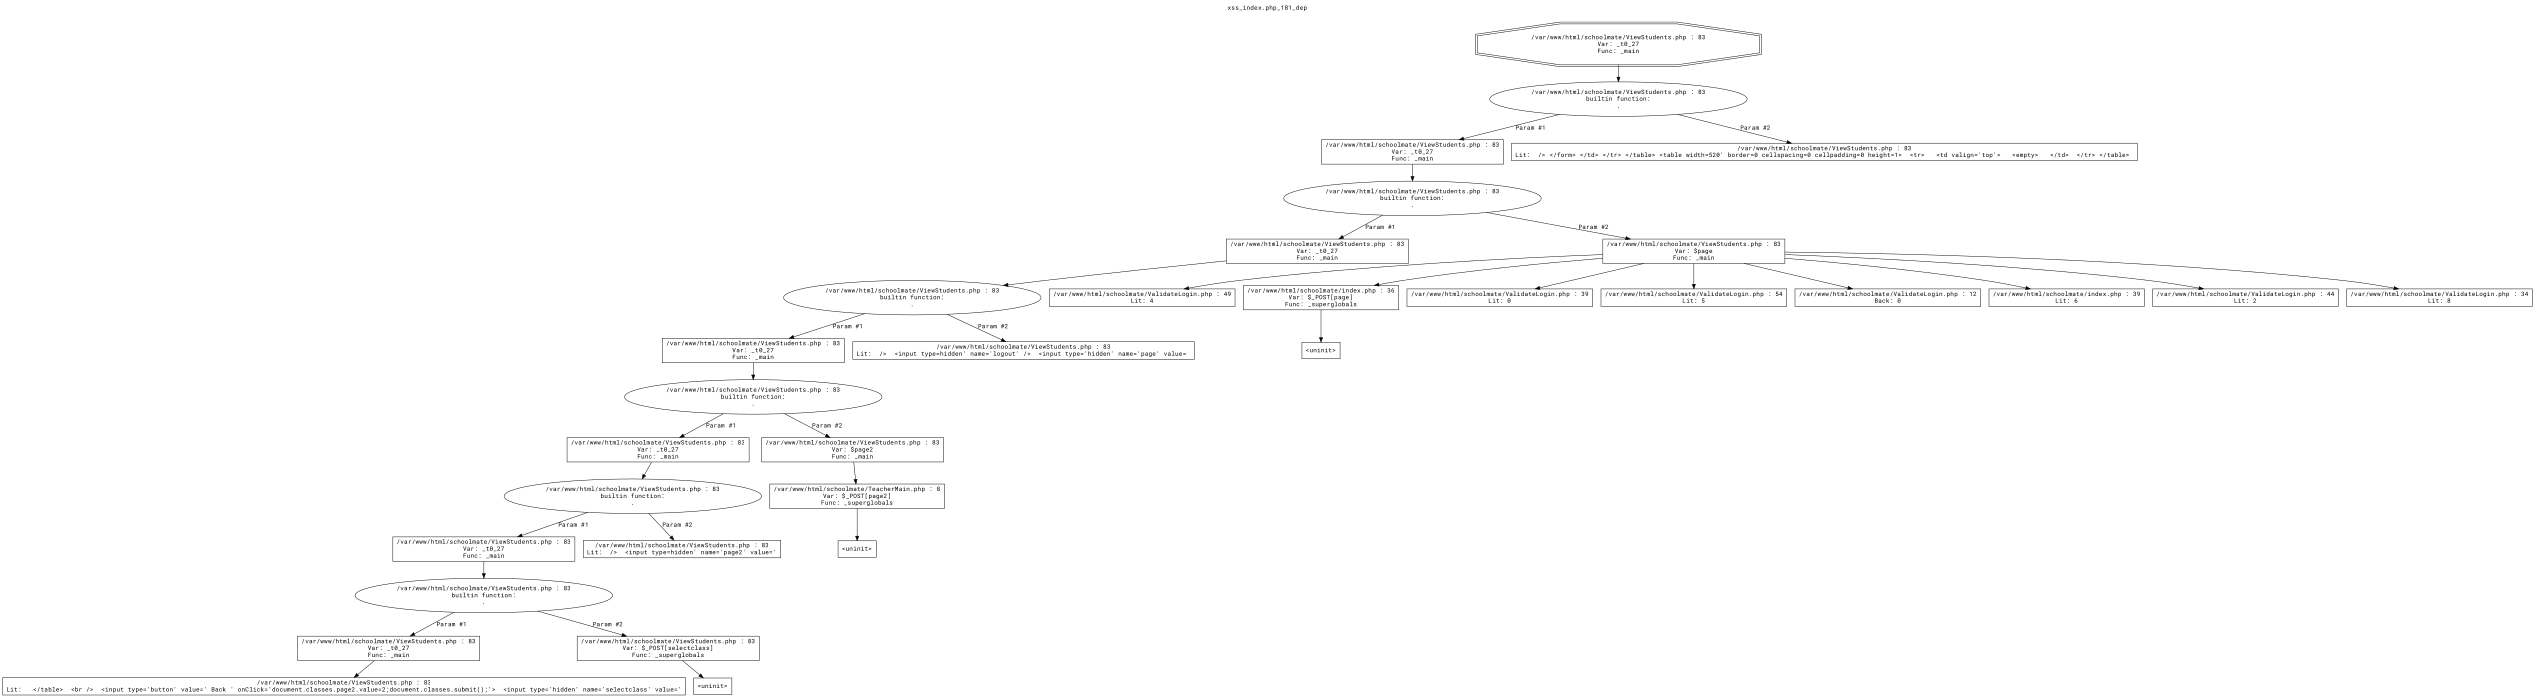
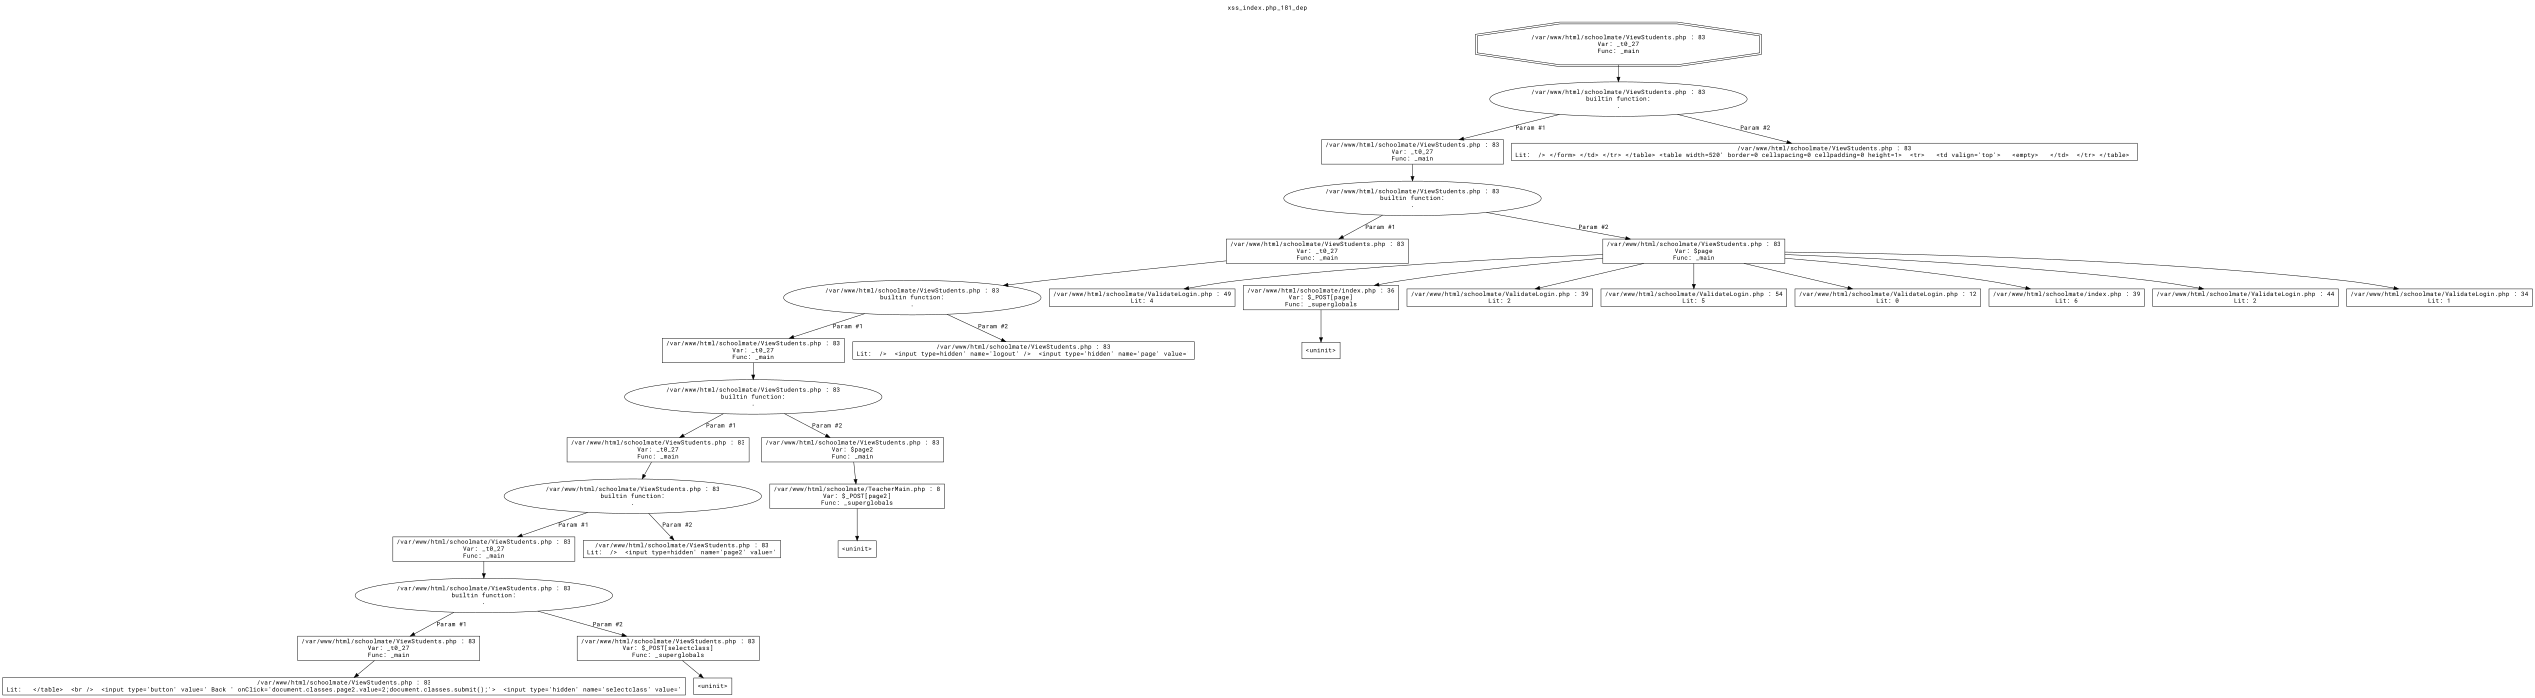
(1500, 298) -> (1500, 298)
(1888, 298) -> (1888, 298)
(2440, 298) -> (2440, 298)
